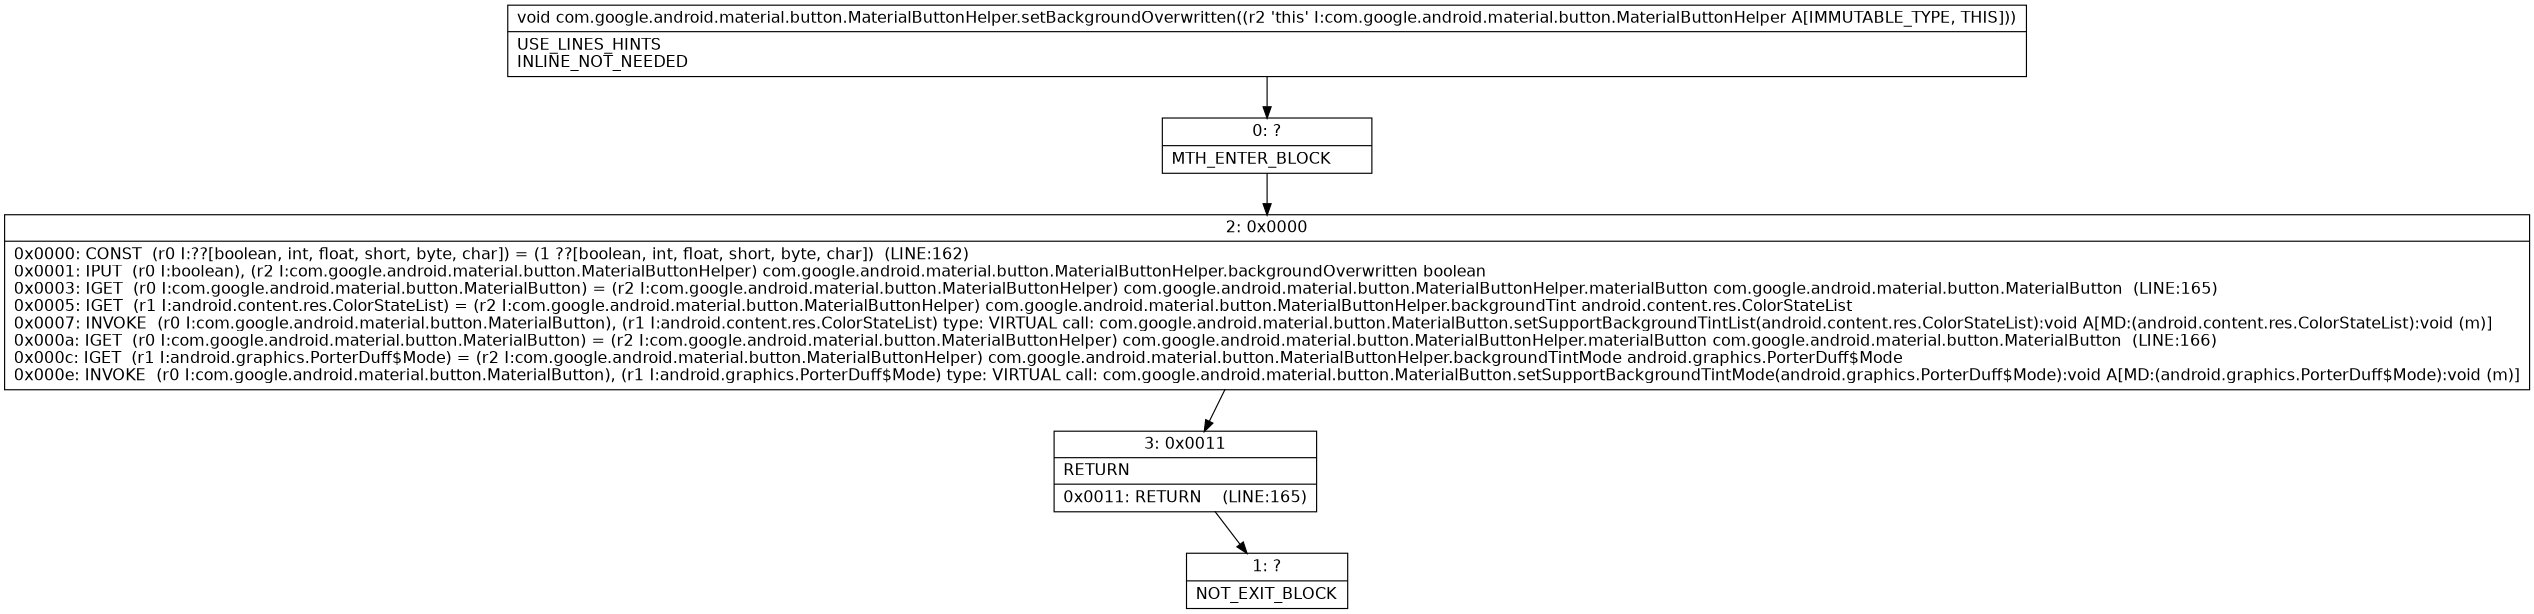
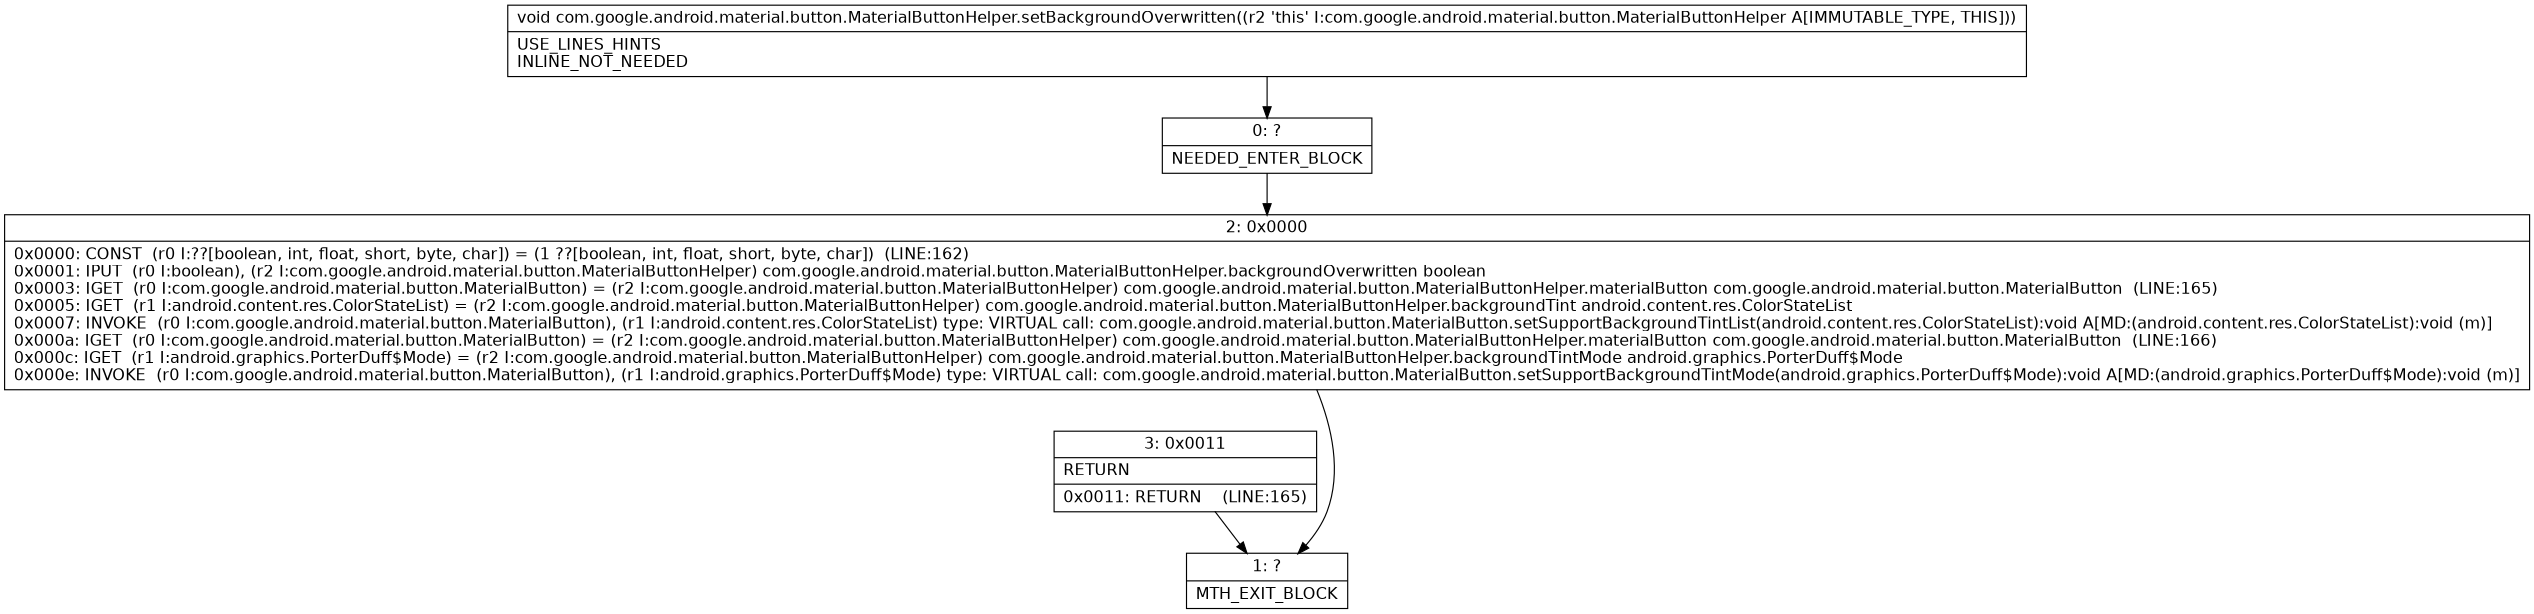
(1252, 159) -> (1267, 159)
(1217, 405) -> (1334, 470)
(1267, 594) -> (1267, 594)
